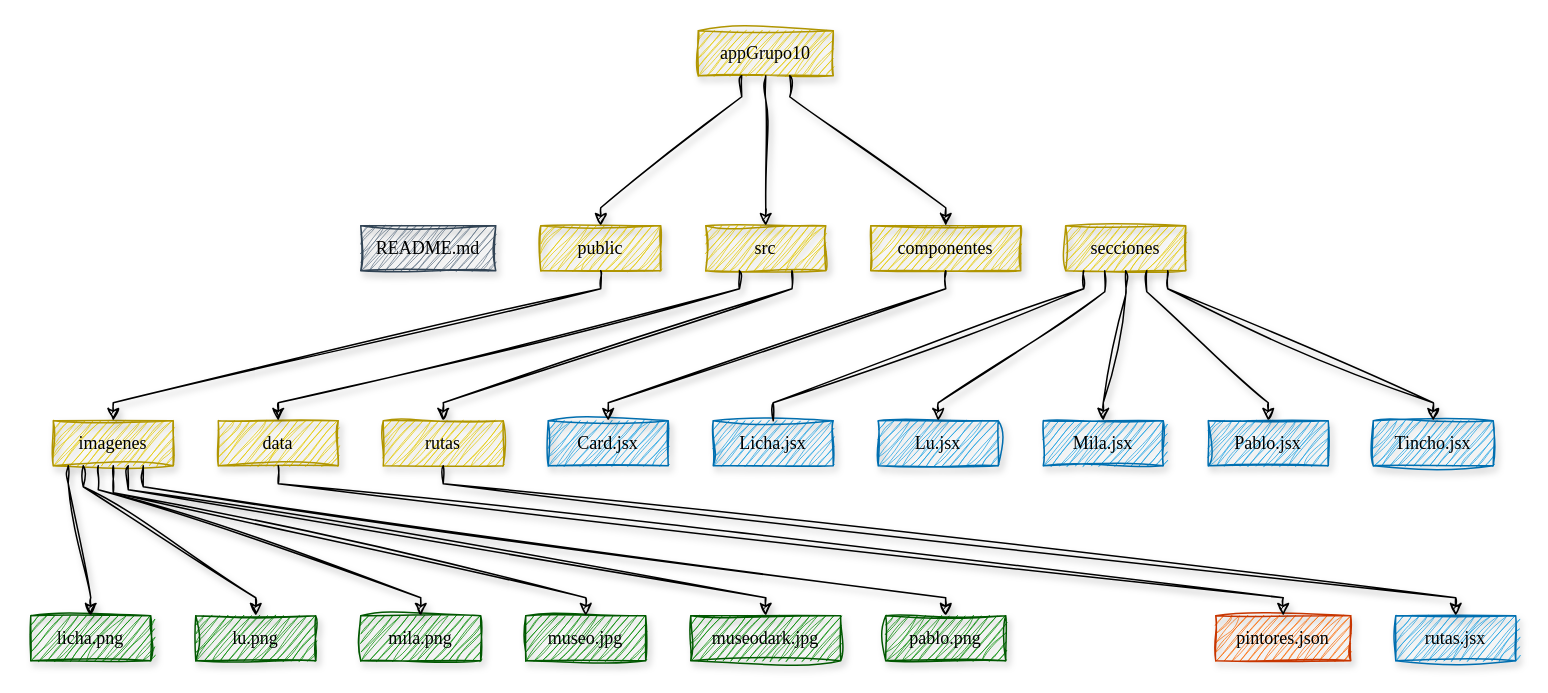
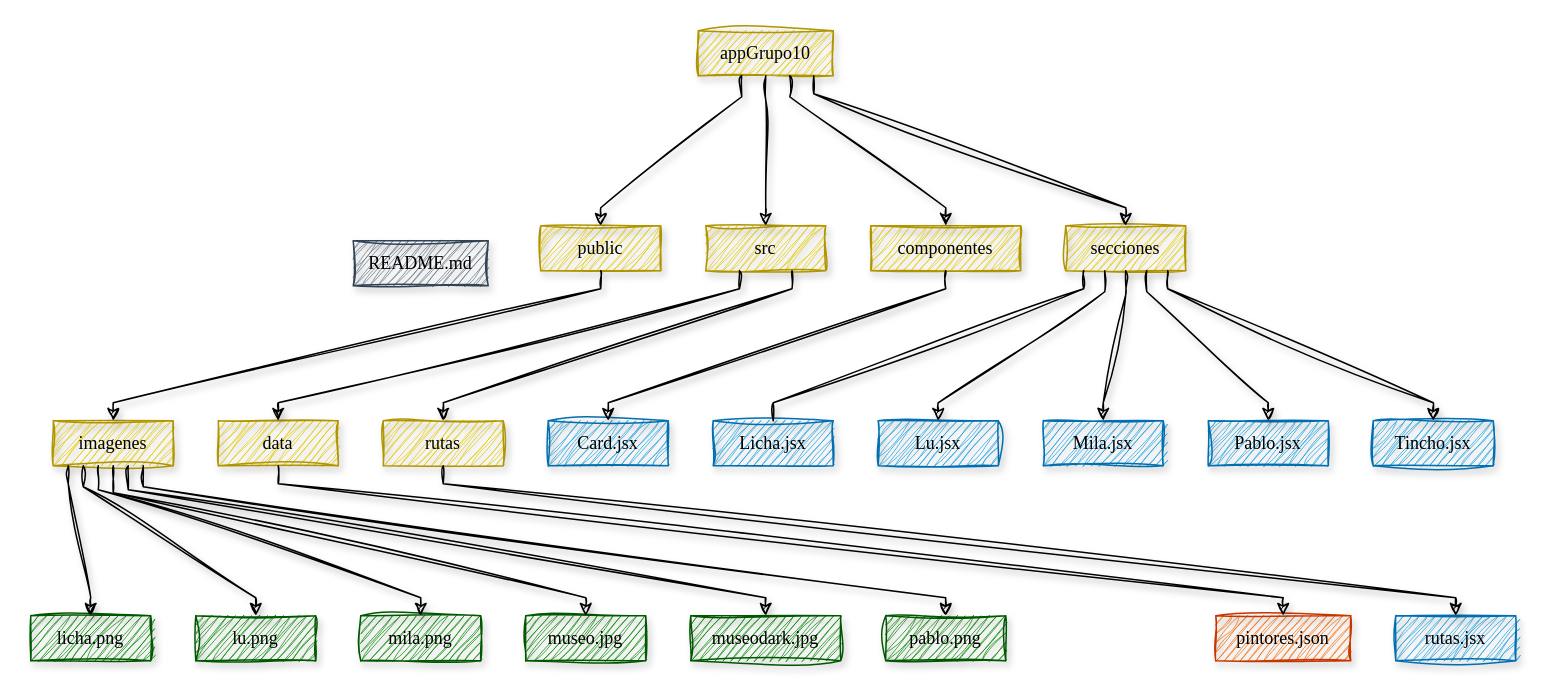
none -> (965, 149)
(428, 248) -> (421, 263)
